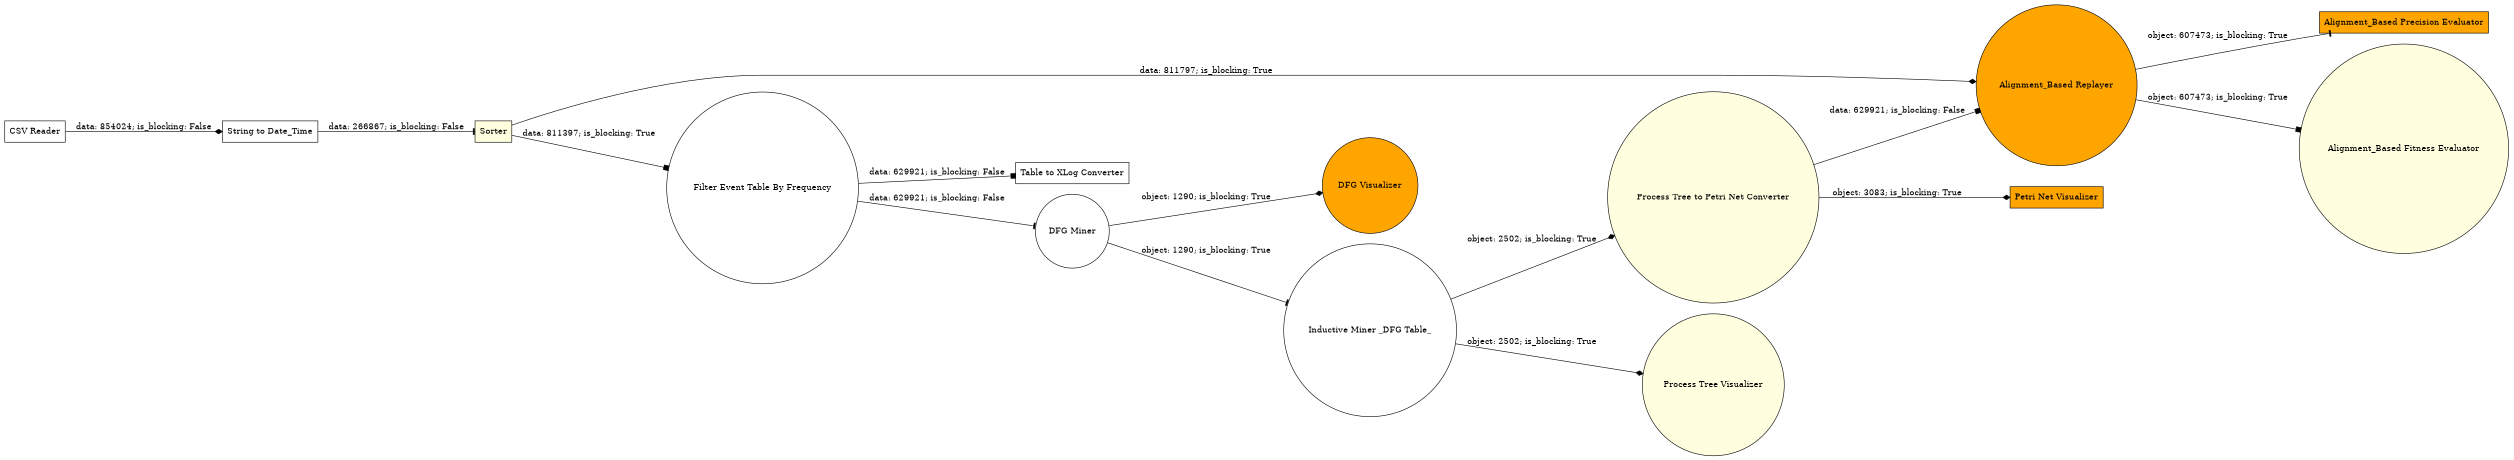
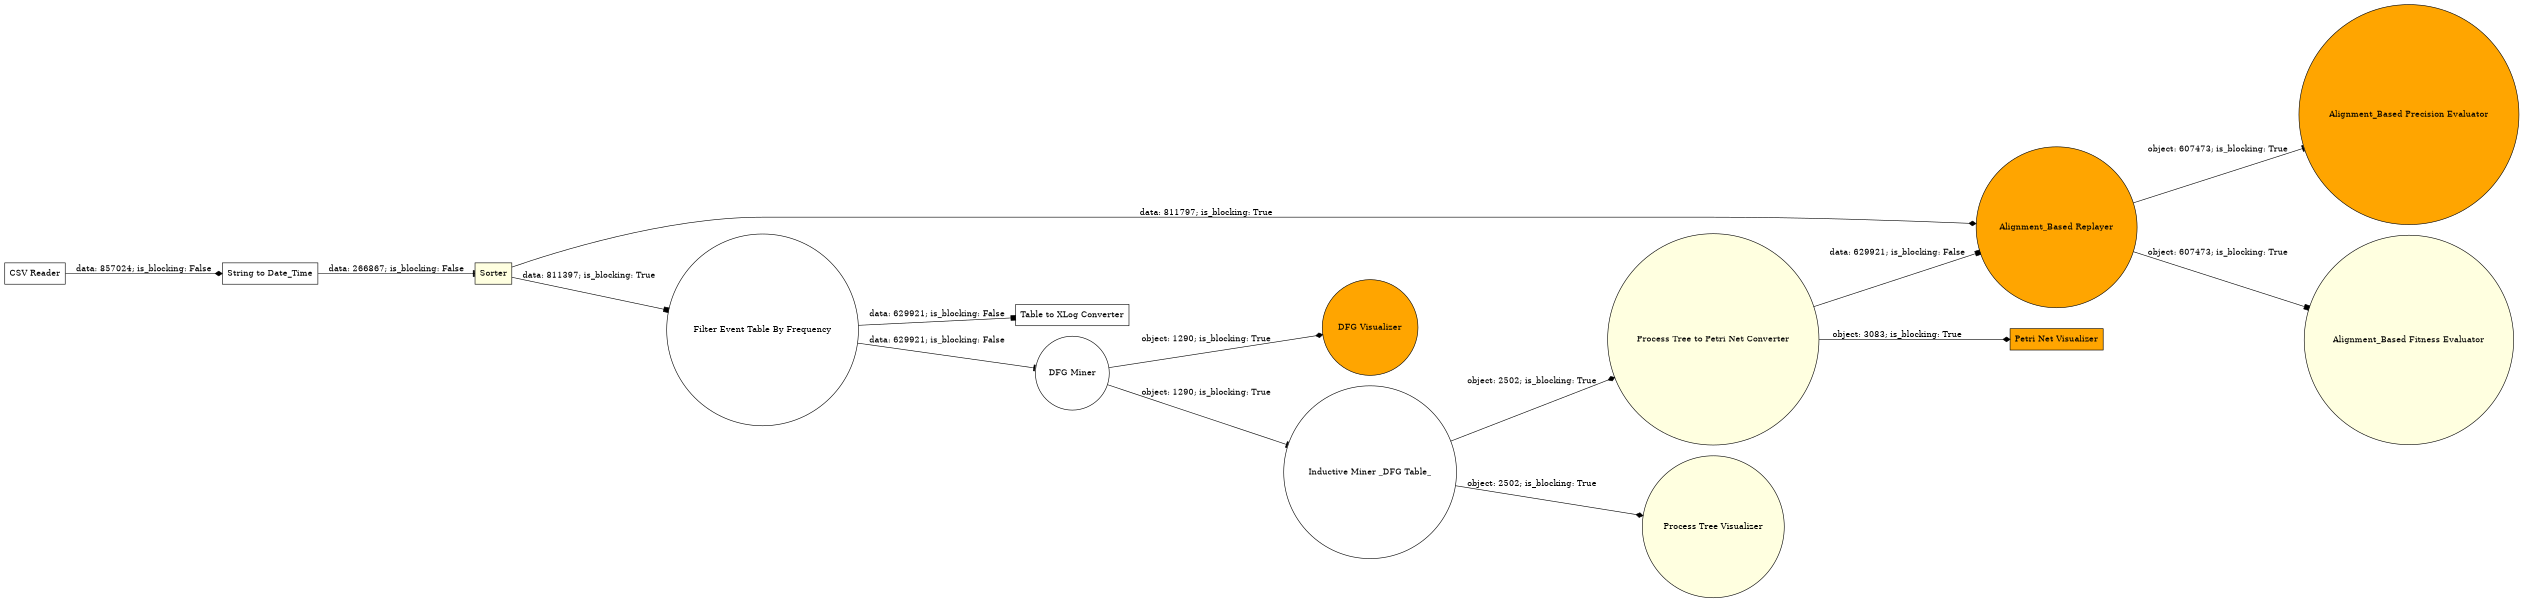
(2404, 22) -> (2409, 115)
(144, 127) -> (144, 269)
